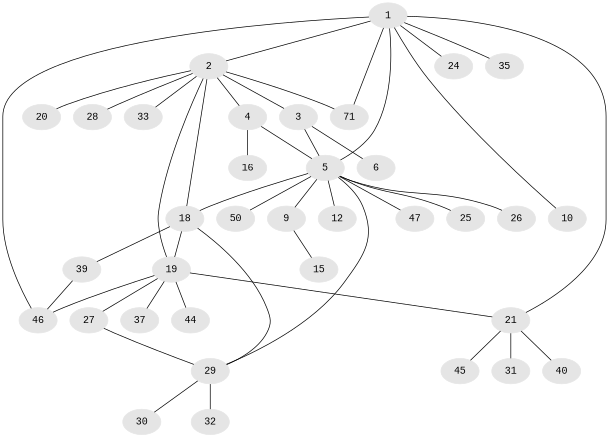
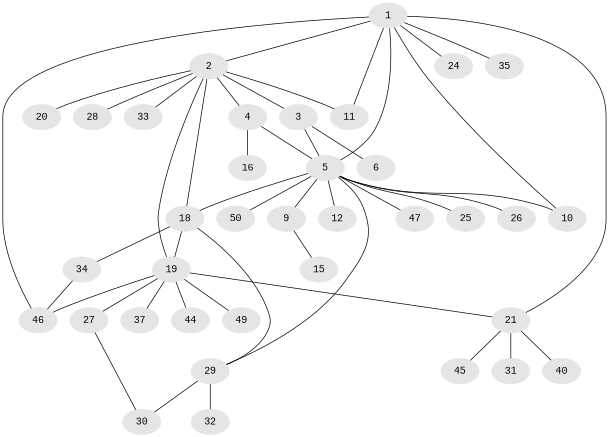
(349, 117) -> (349, 117)
none -> (463, 194)
(82, 270) -> (82, 270)
none -> (241, 320)
(149, 347) -> (115, 371)
